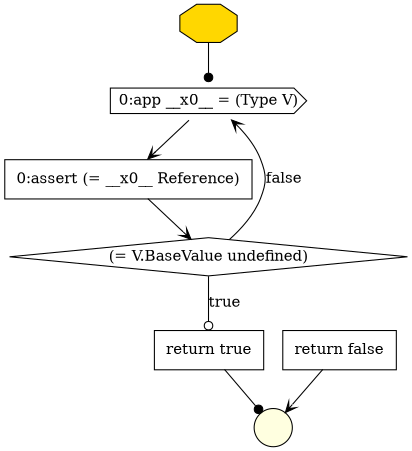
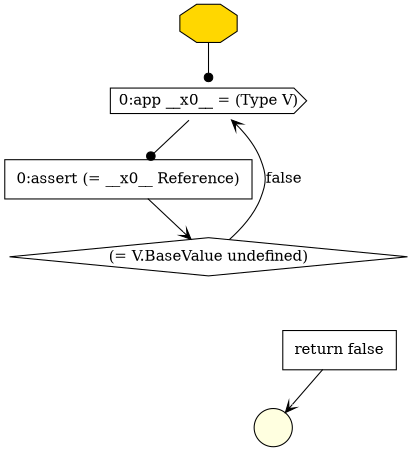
(172, 137) -> (172, 137)
(209, 350) -> none
